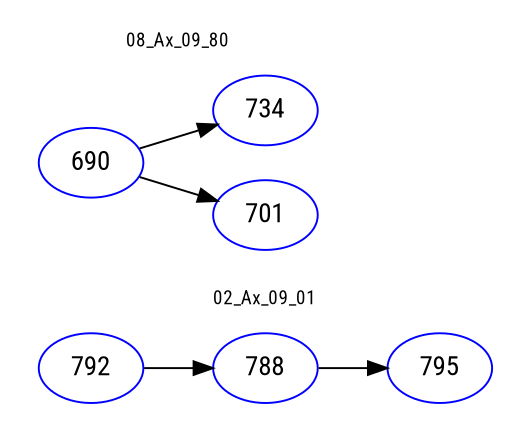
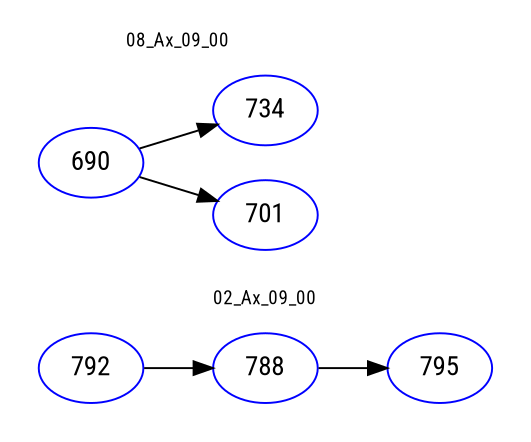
(178, 42) -> (178, 42)
(265, 299) -> (265, 299)
